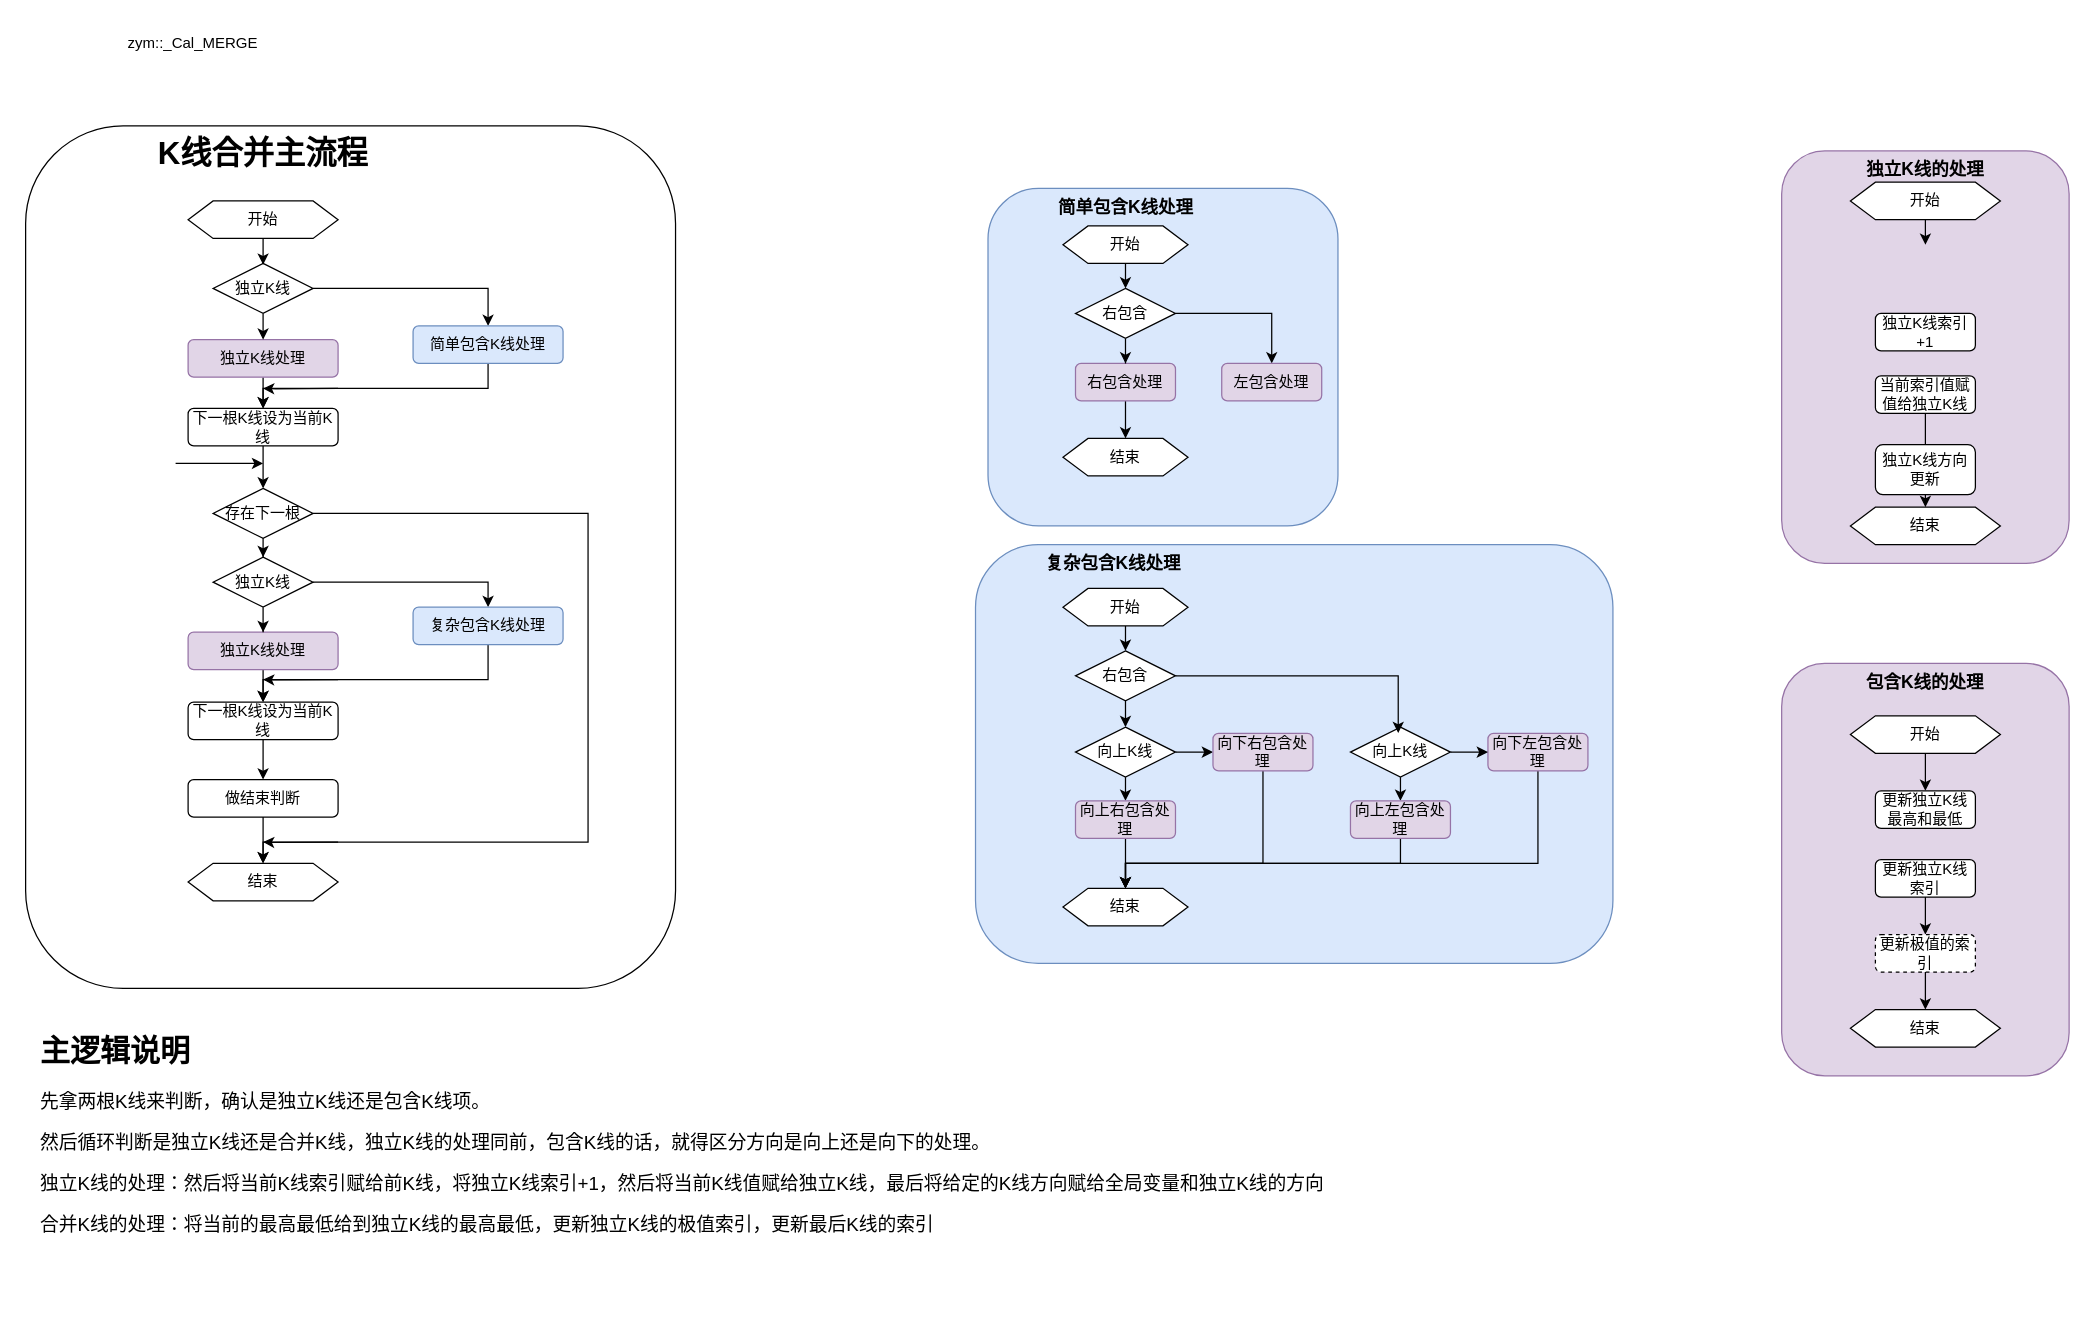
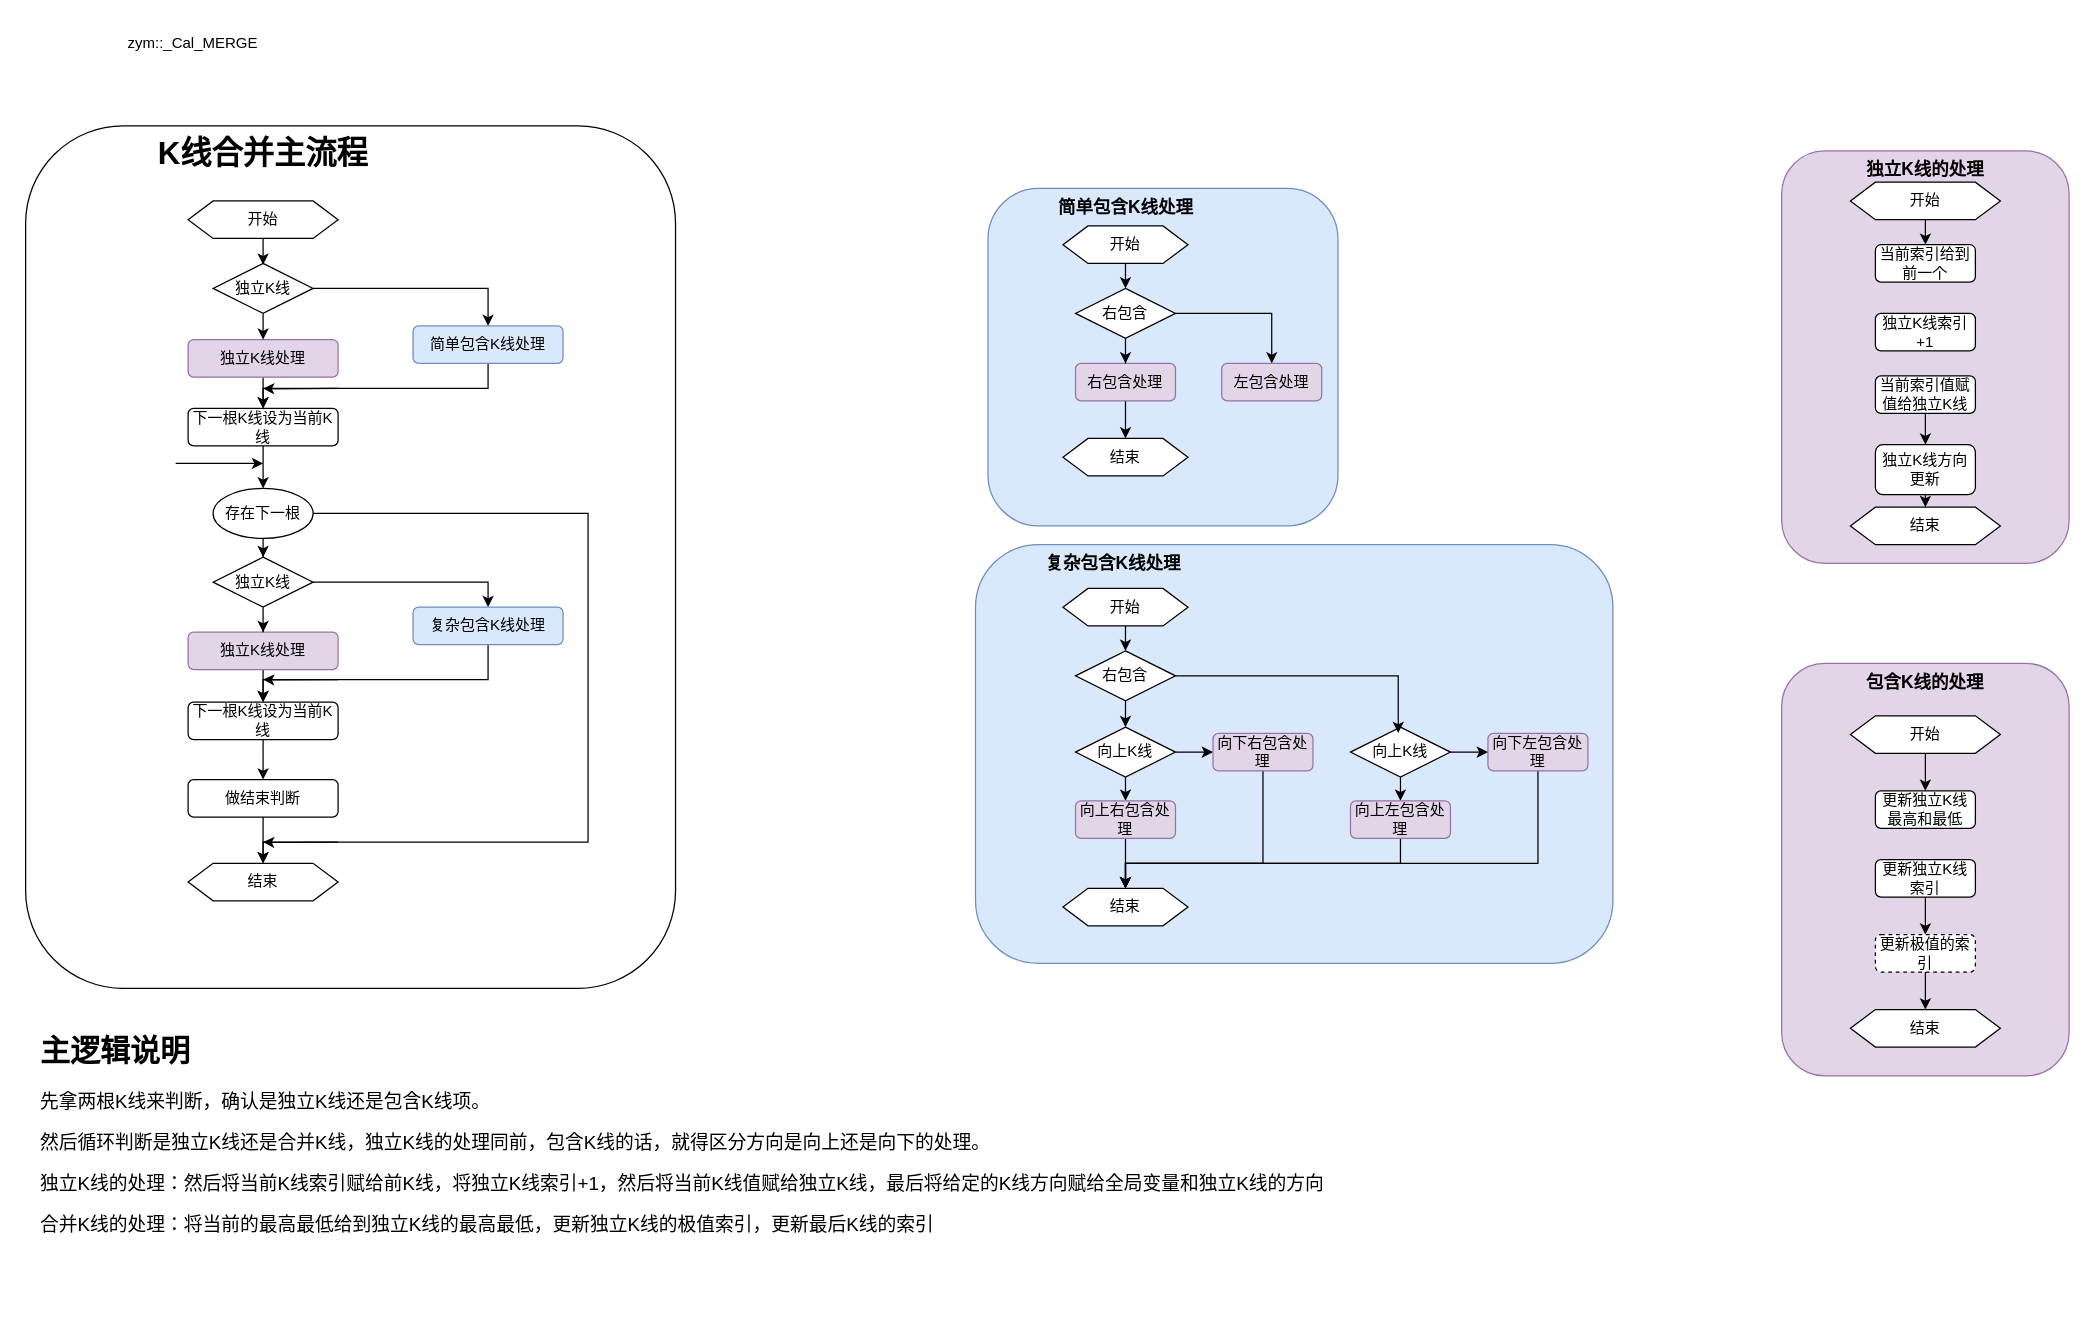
none -> (1926, 263)
(1926, 437) -> (1926, 434)
(263, 513) -> (263, 513)
